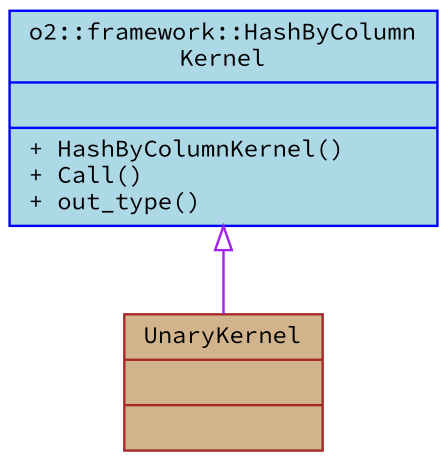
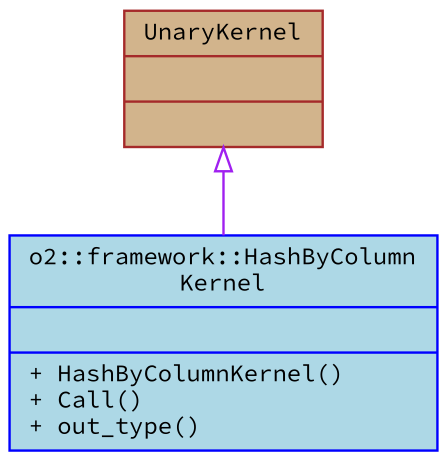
(223, 282) -> (223, 203)
